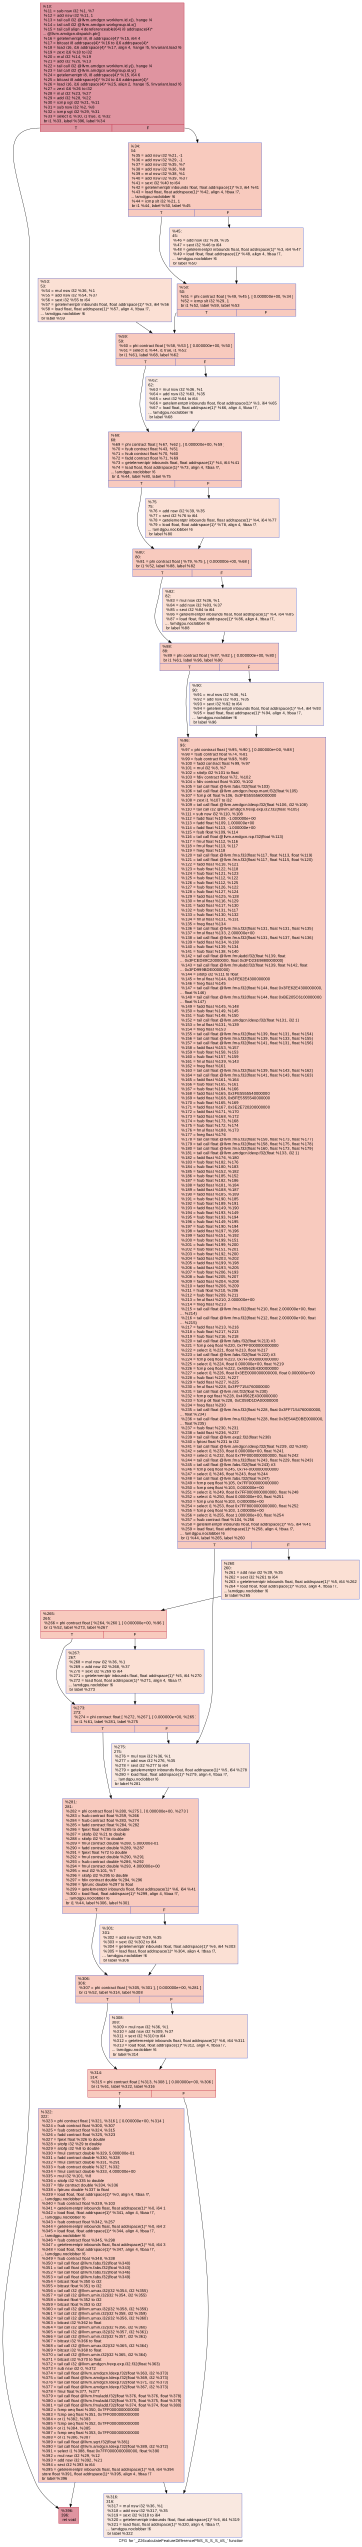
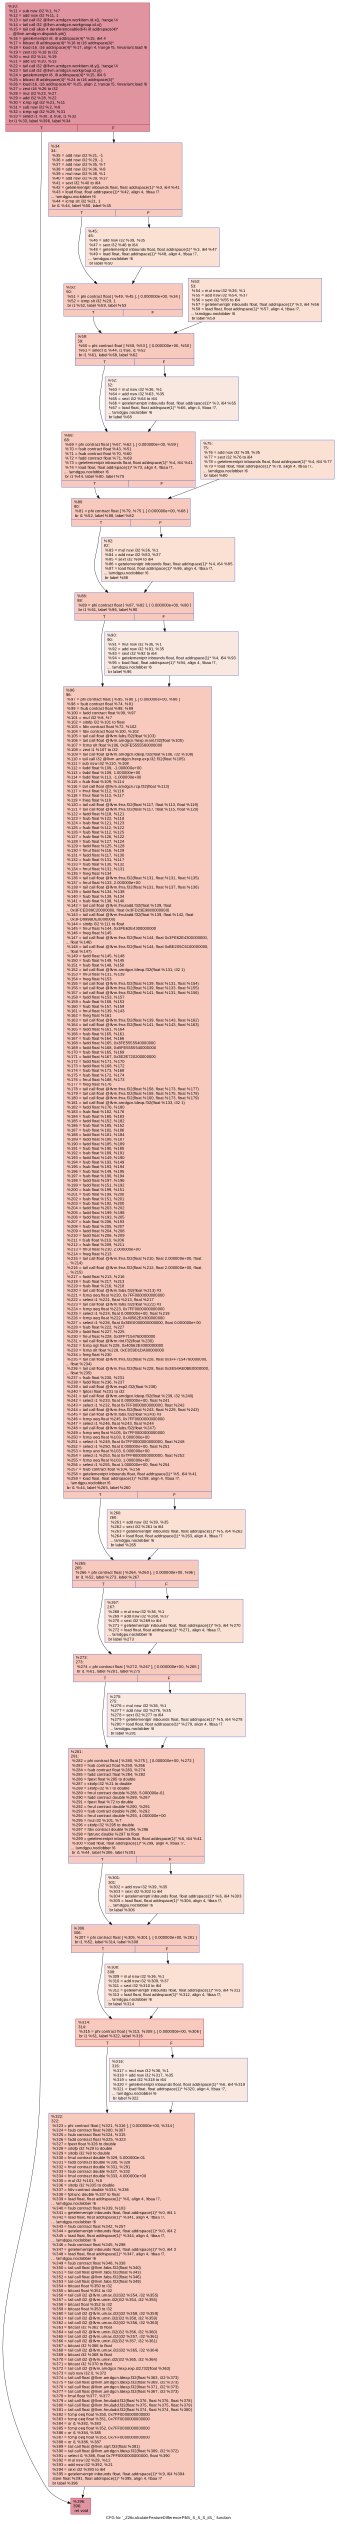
(208, 491) -> none
(104, 1624) -> (135, 1574)
(213, 1646) -> (98, 1530)
(165, 2486) -> (172, 2106)
